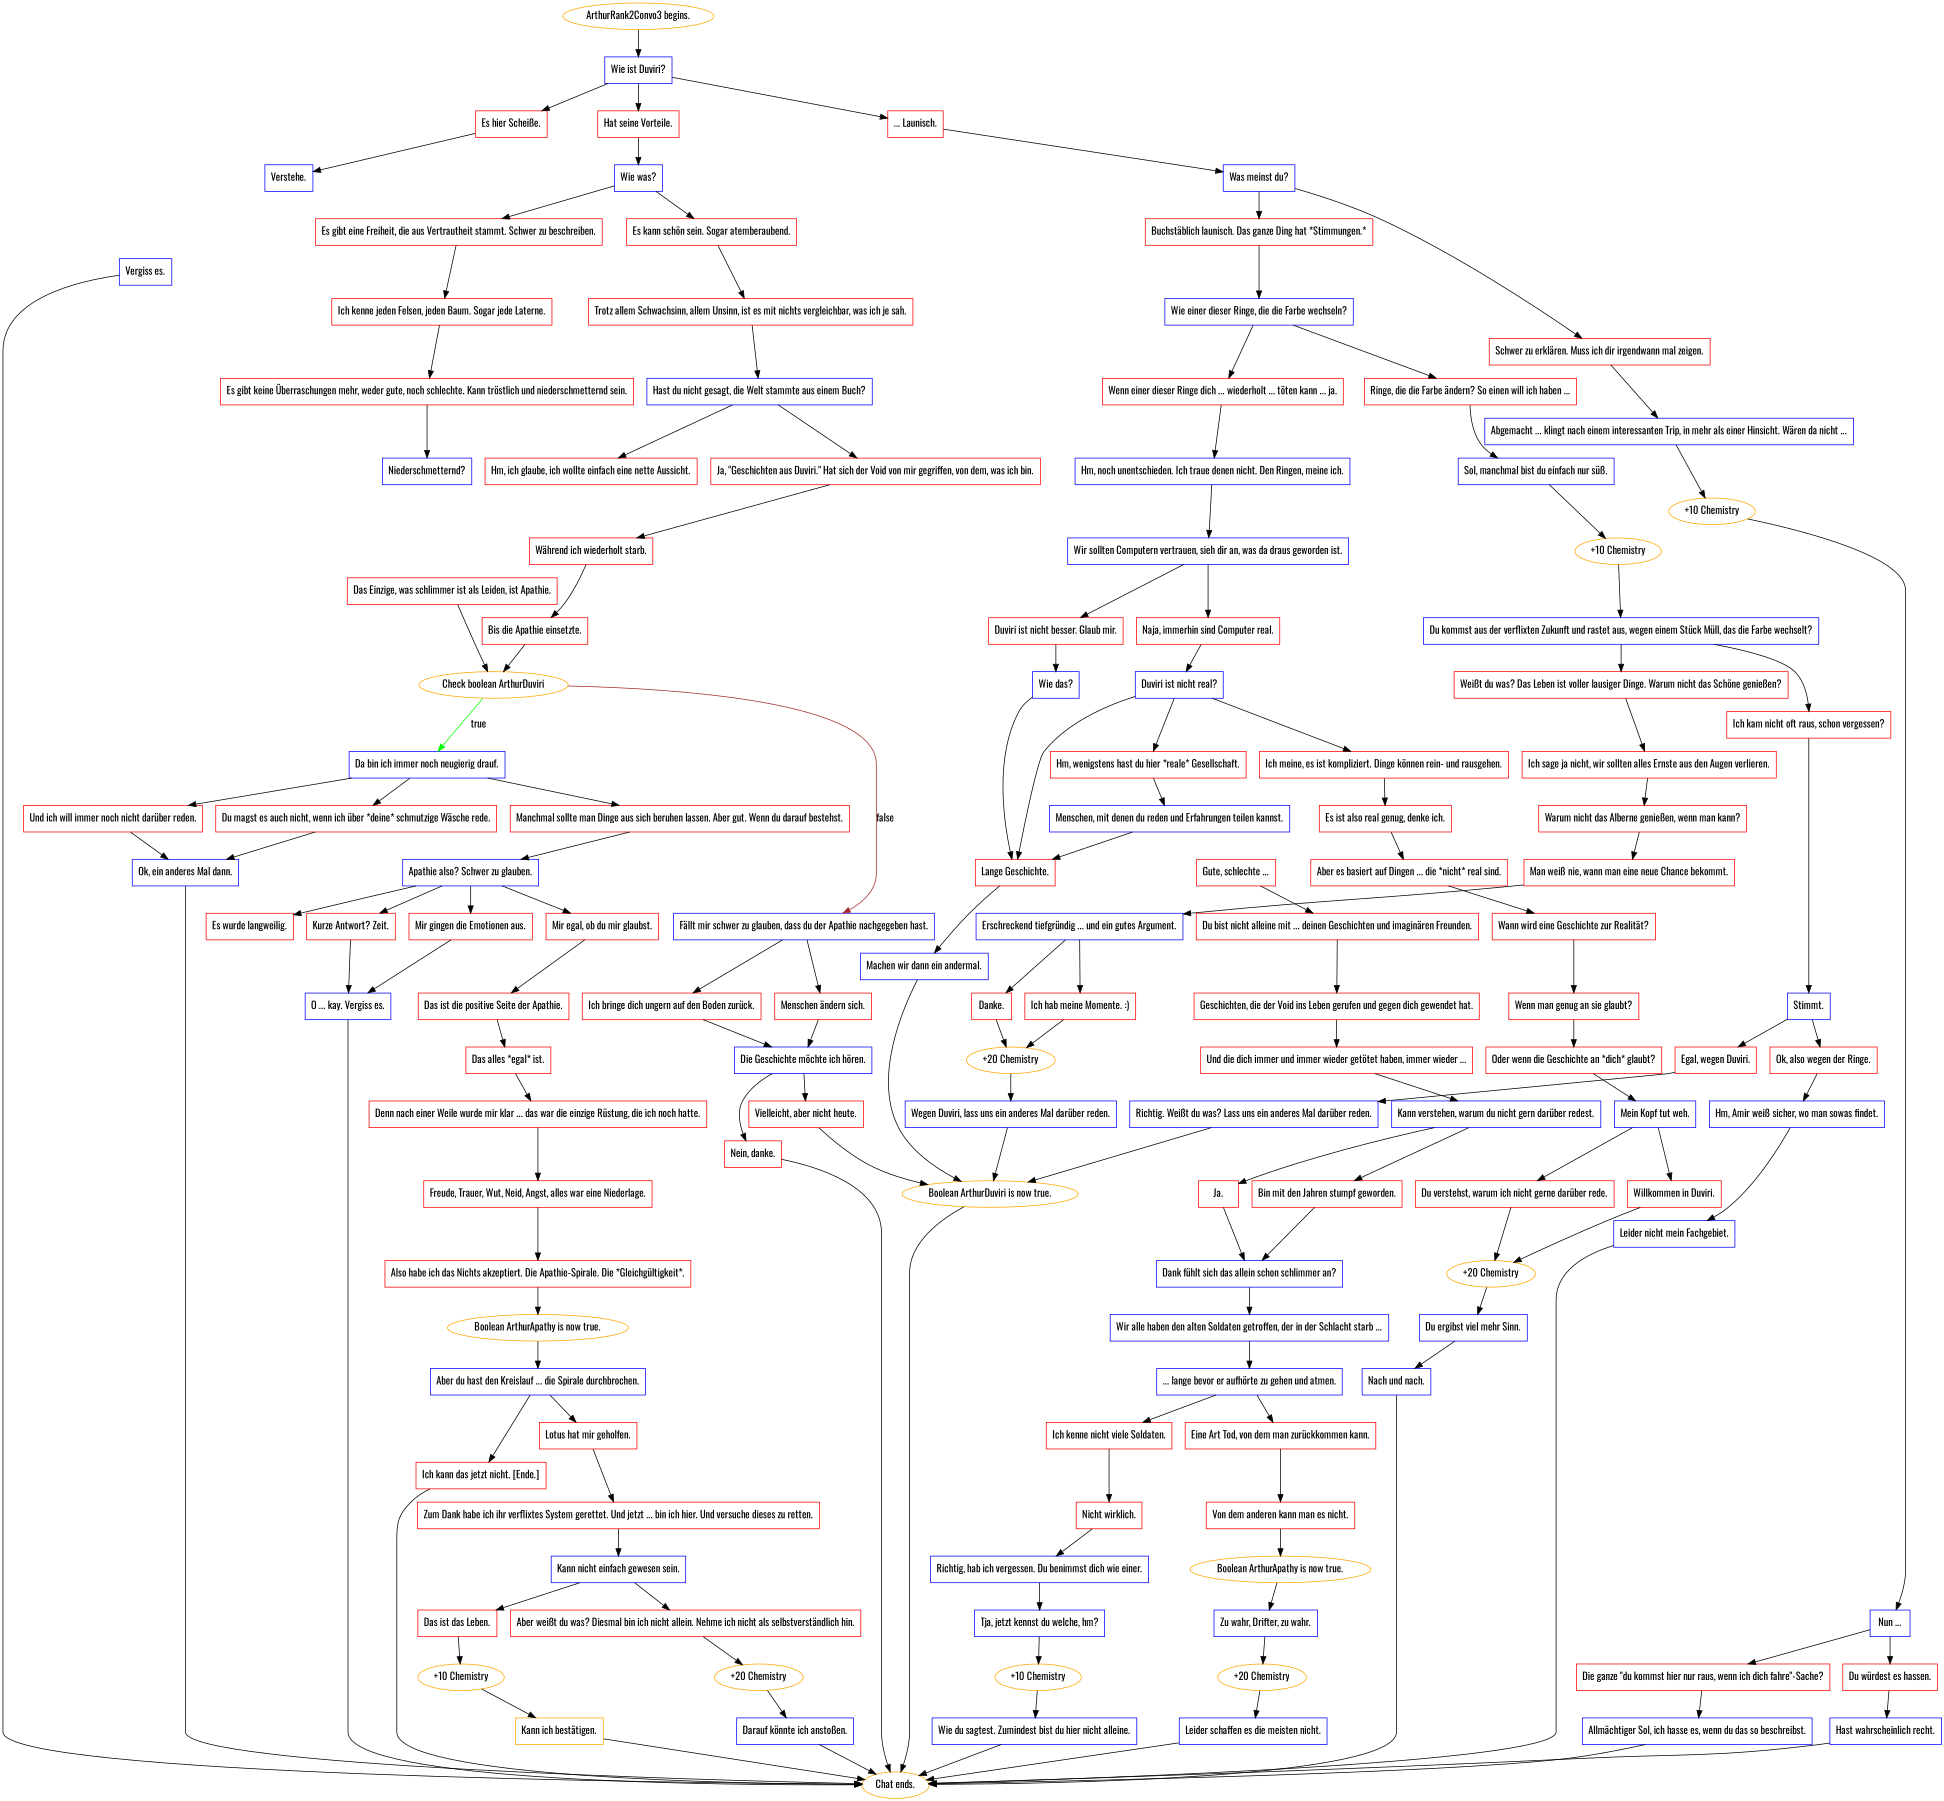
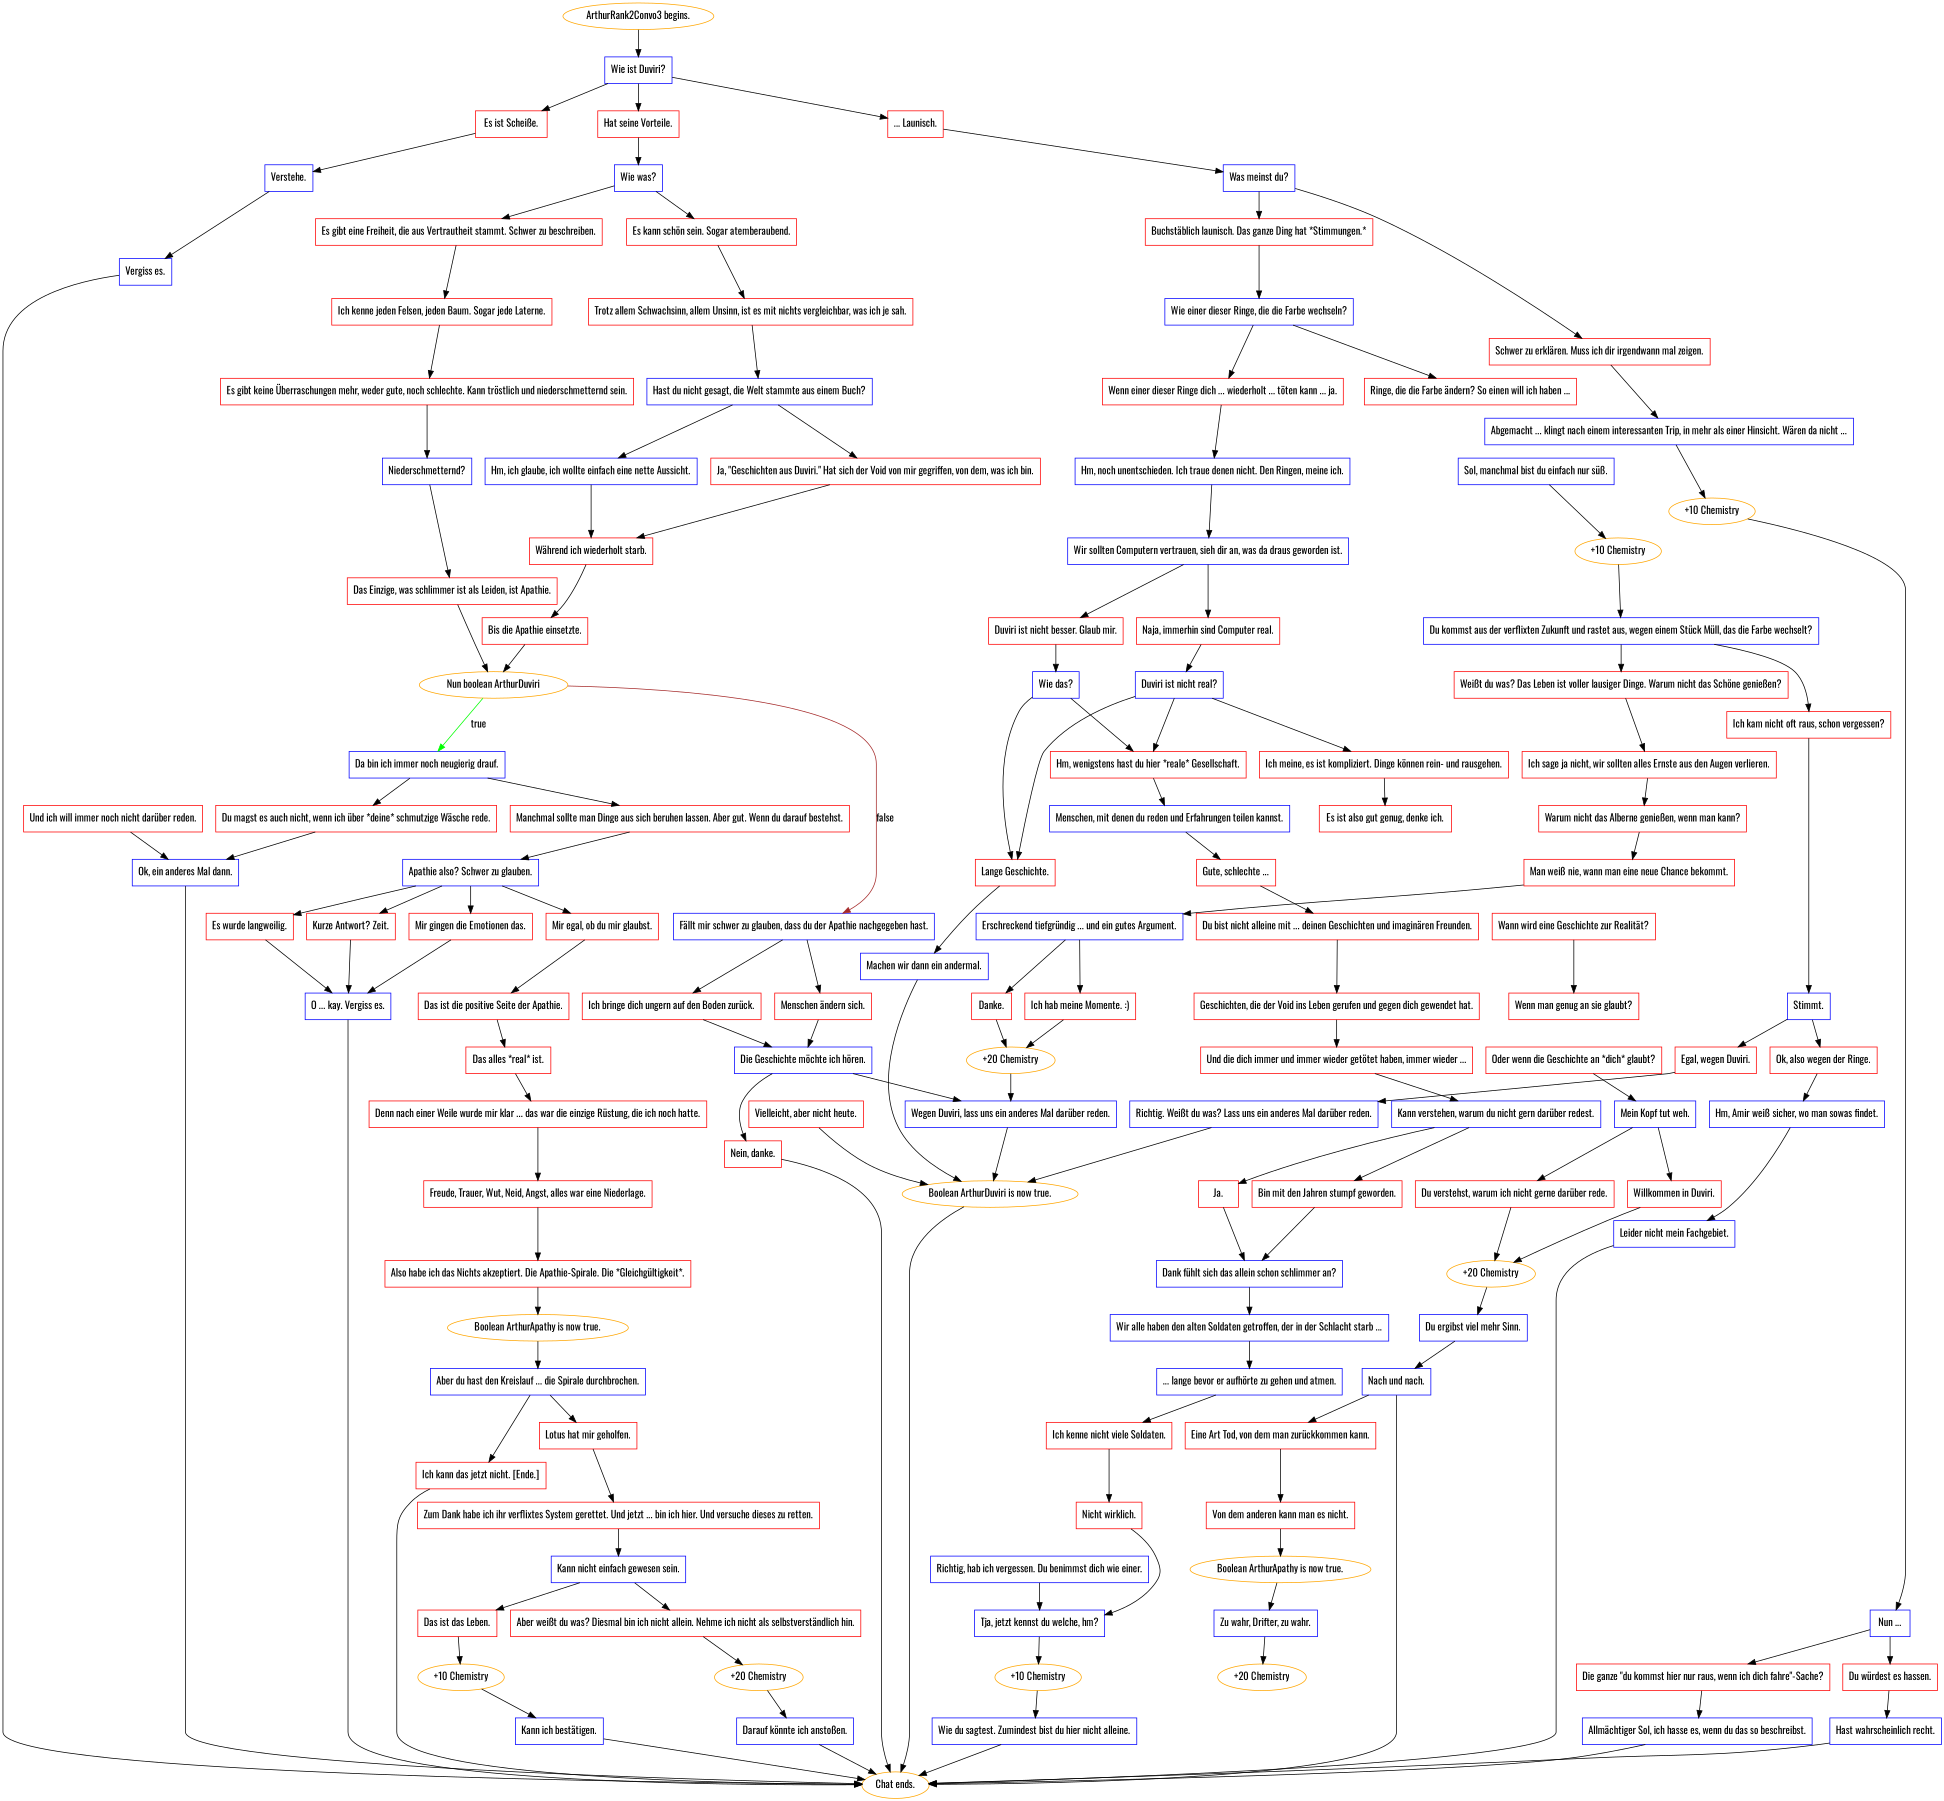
(511, 124) -> (511, 124)
none -> (220, 223)
(1475, 432) -> none
(591, 471) -> (591, 471)
none -> (591, 507)
none -> (439, 527)
(494, 685) -> (494, 685)
none -> (1099, 722)
(274, 791) -> none
(1385, 819) -> (1385, 819)
(1096, 844) -> (1200, 843)
(1409, 873) -> none
(471, 927) -> (471, 927)
none -> (296, 964)
(1574, 1030) -> none
(508, 1060) -> (508, 1060)
(804, 1084) -> (903, 1086)
(1263, 1405) -> (1342, 1407)
(1077, 1540) -> (1158, 1578)
(559, 1731) -> (559, 1731)
(1253, 1731) -> none
